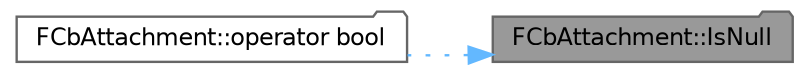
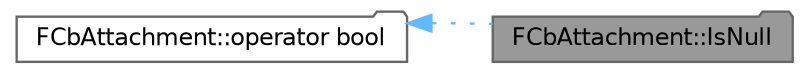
(438, 55) -> (462, 23)
